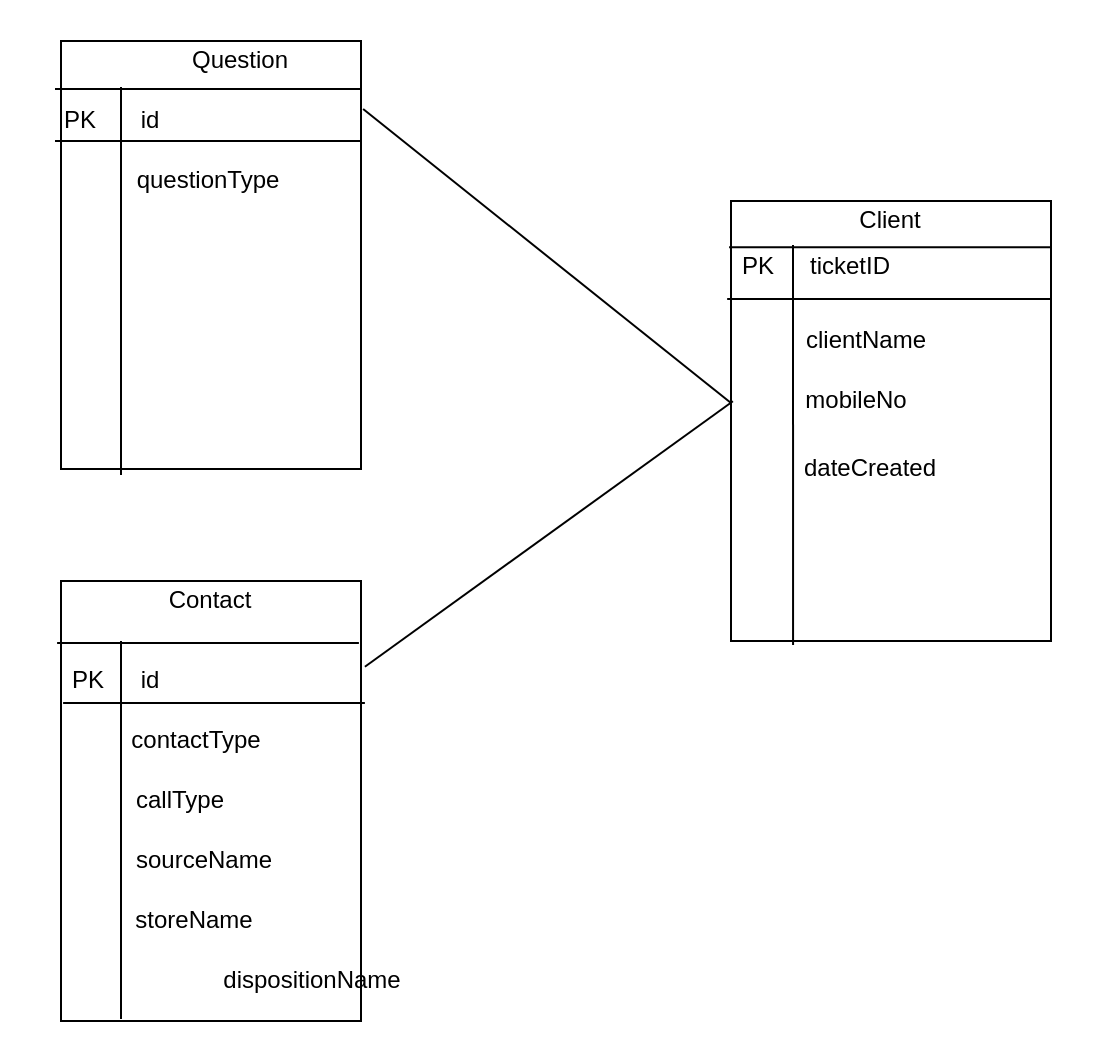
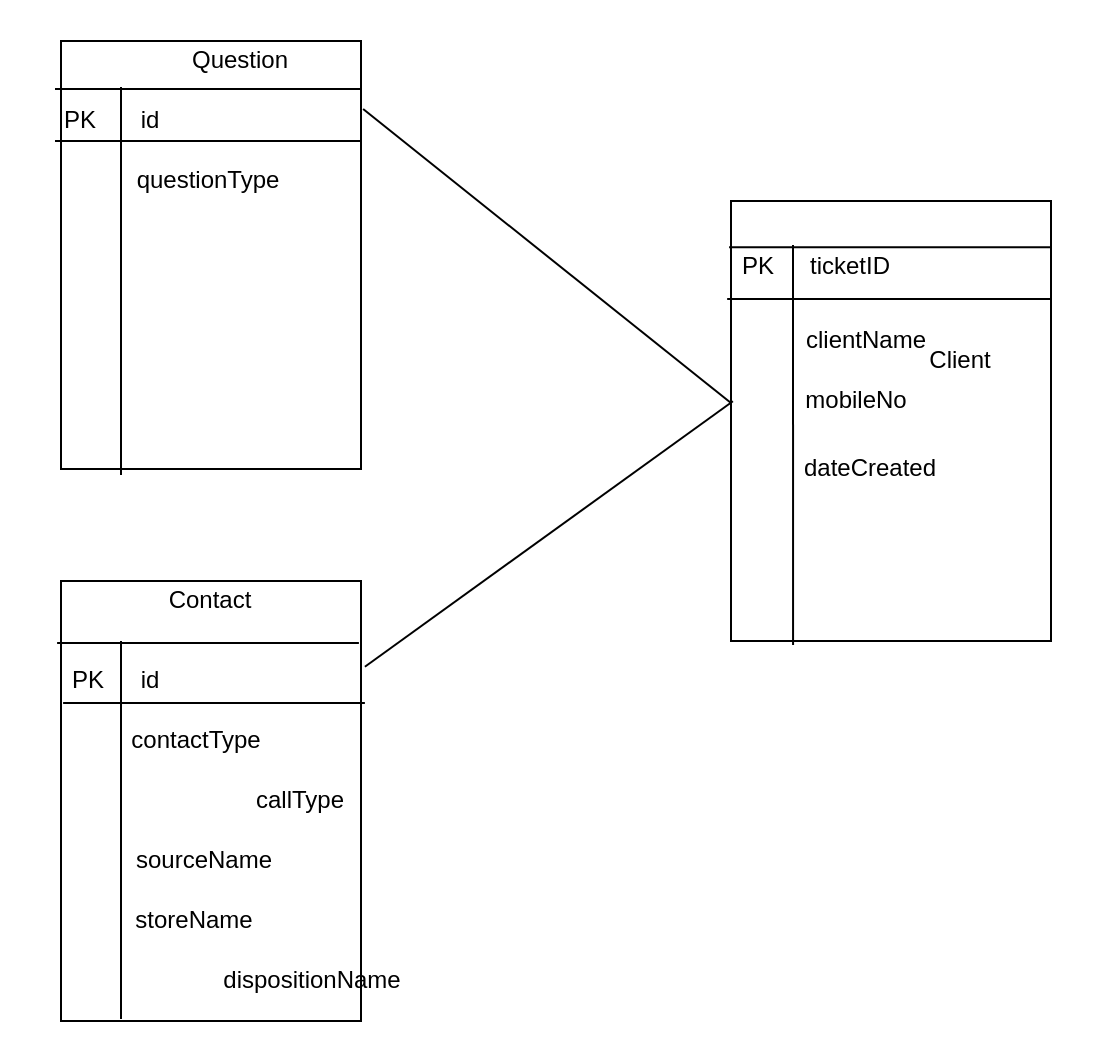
(891, 221) -> (961, 361)
(181, 801) -> (301, 801)
